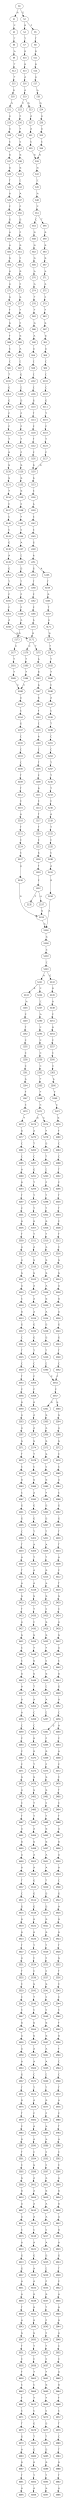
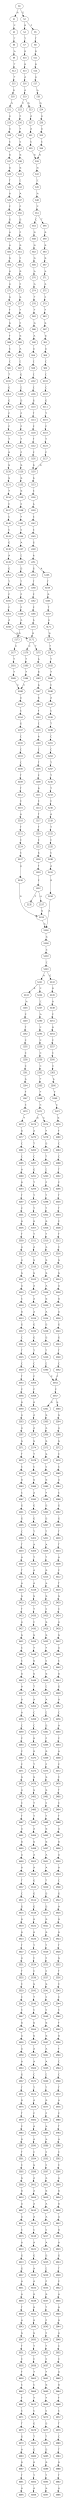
(53, 1725) -> (46, 1725)
